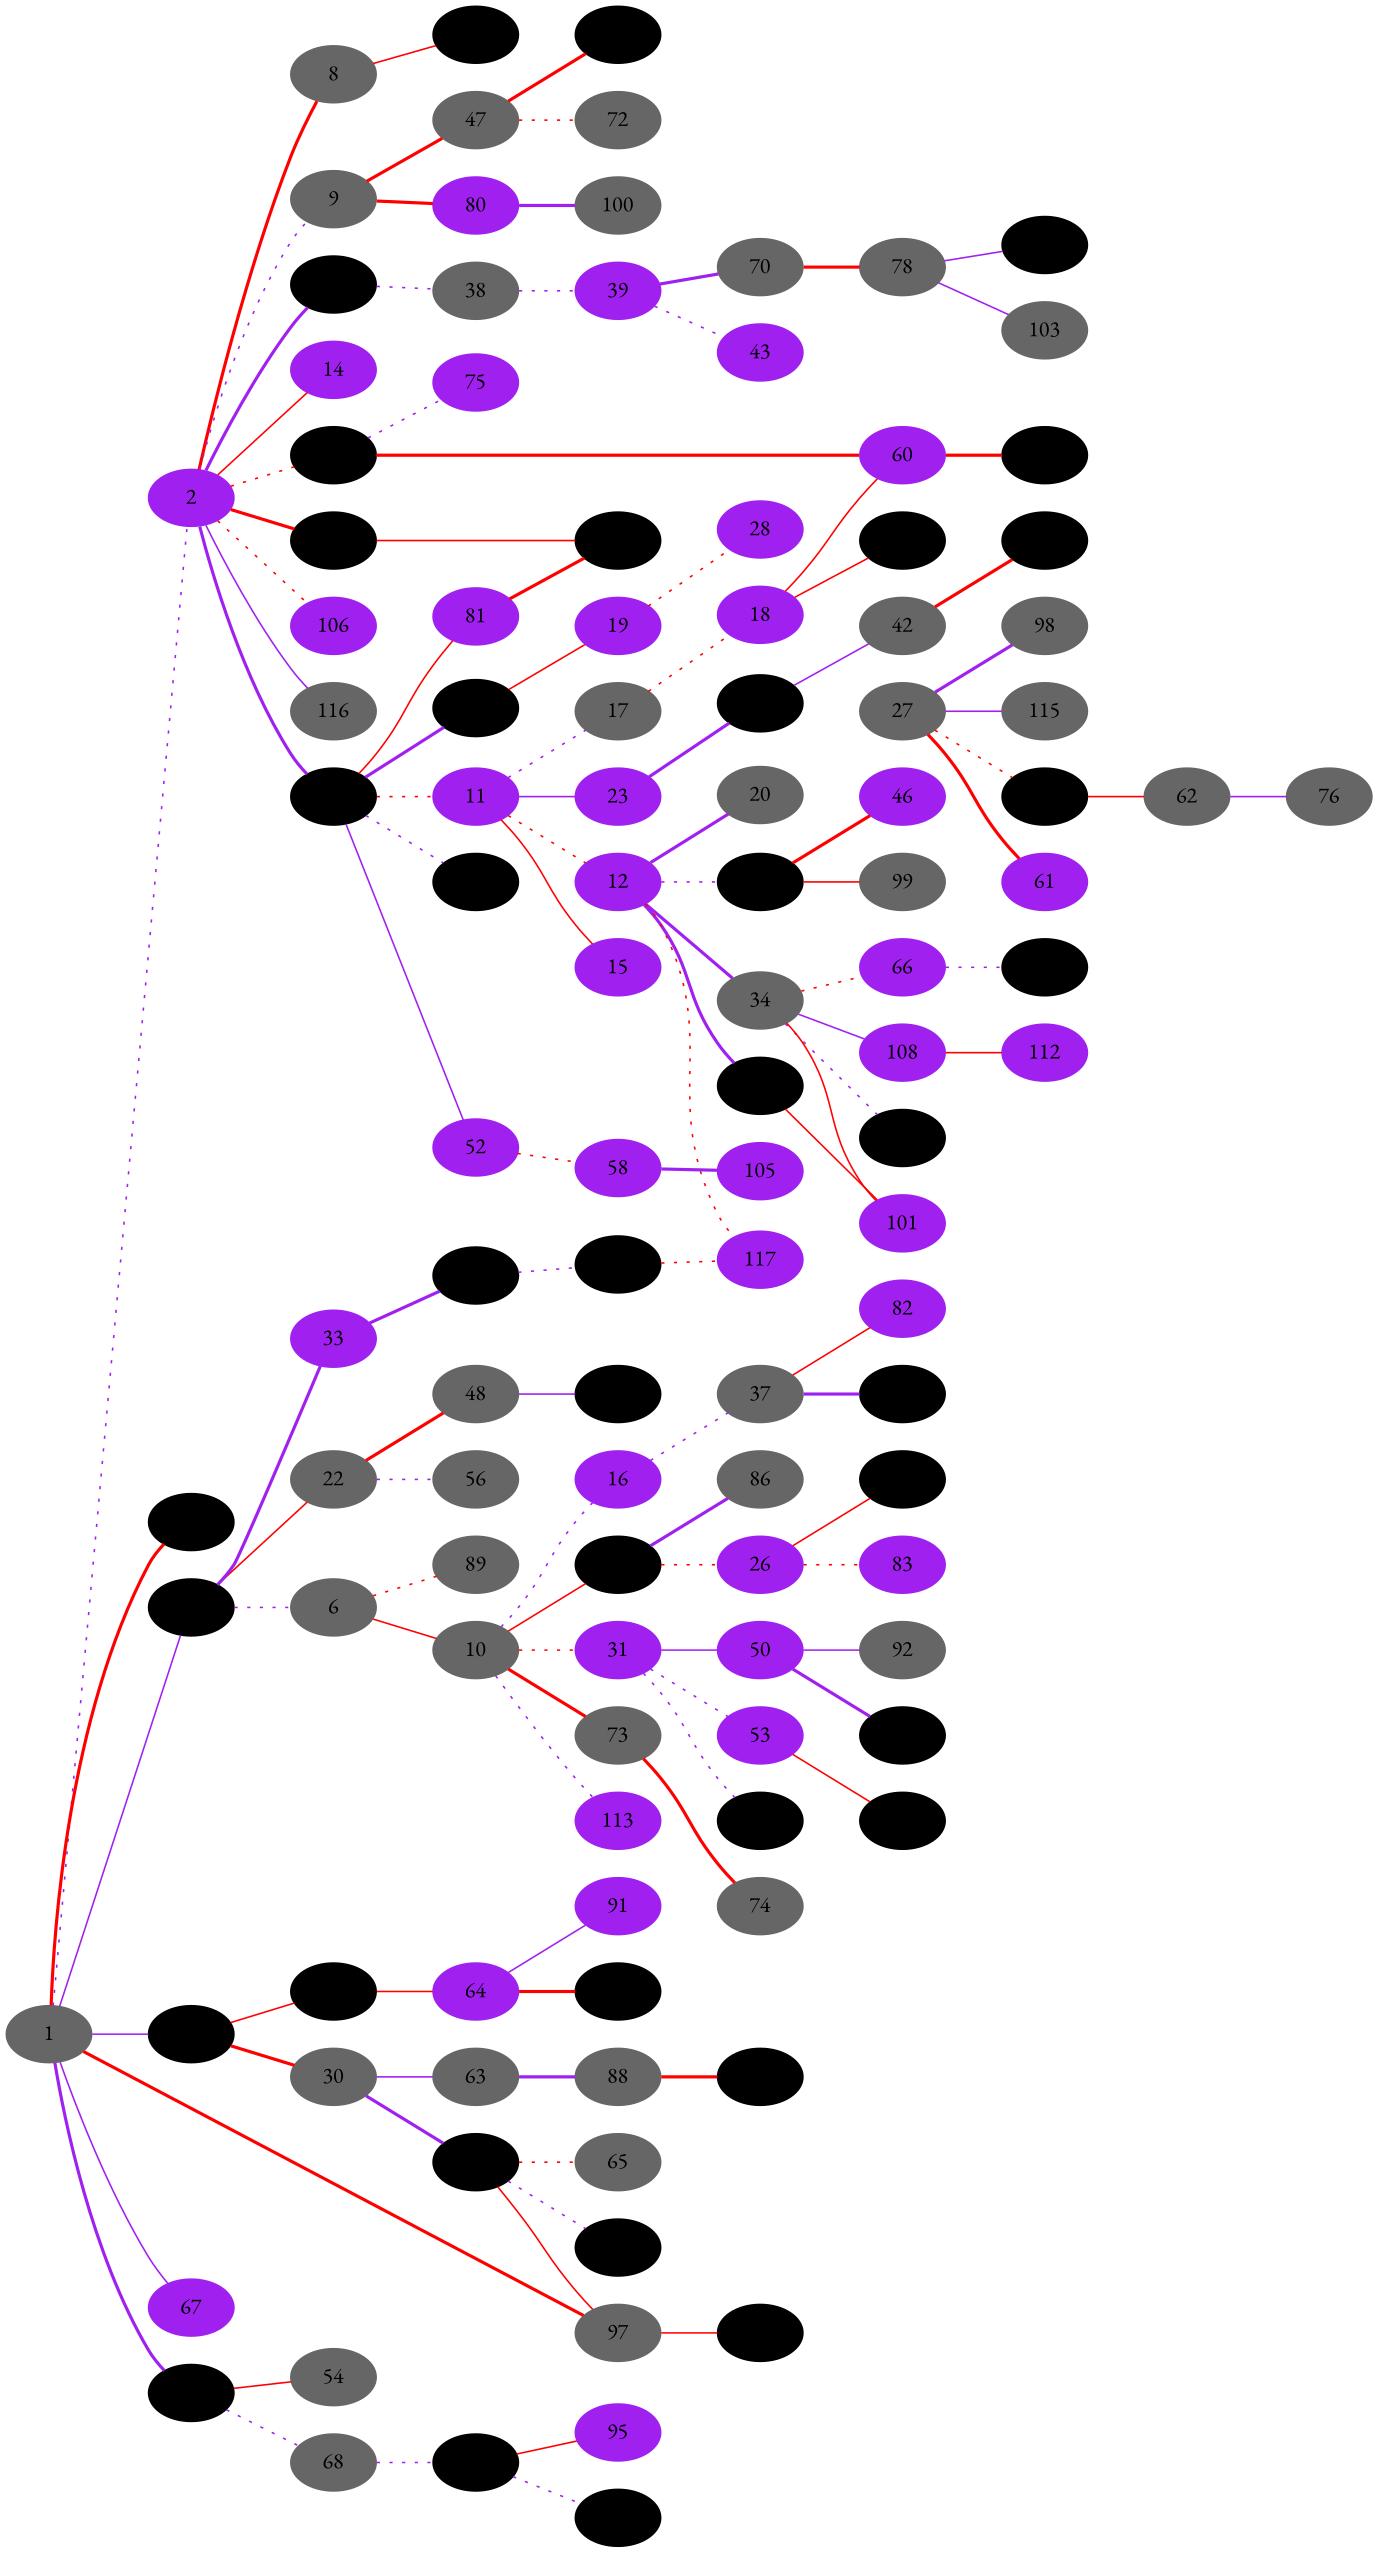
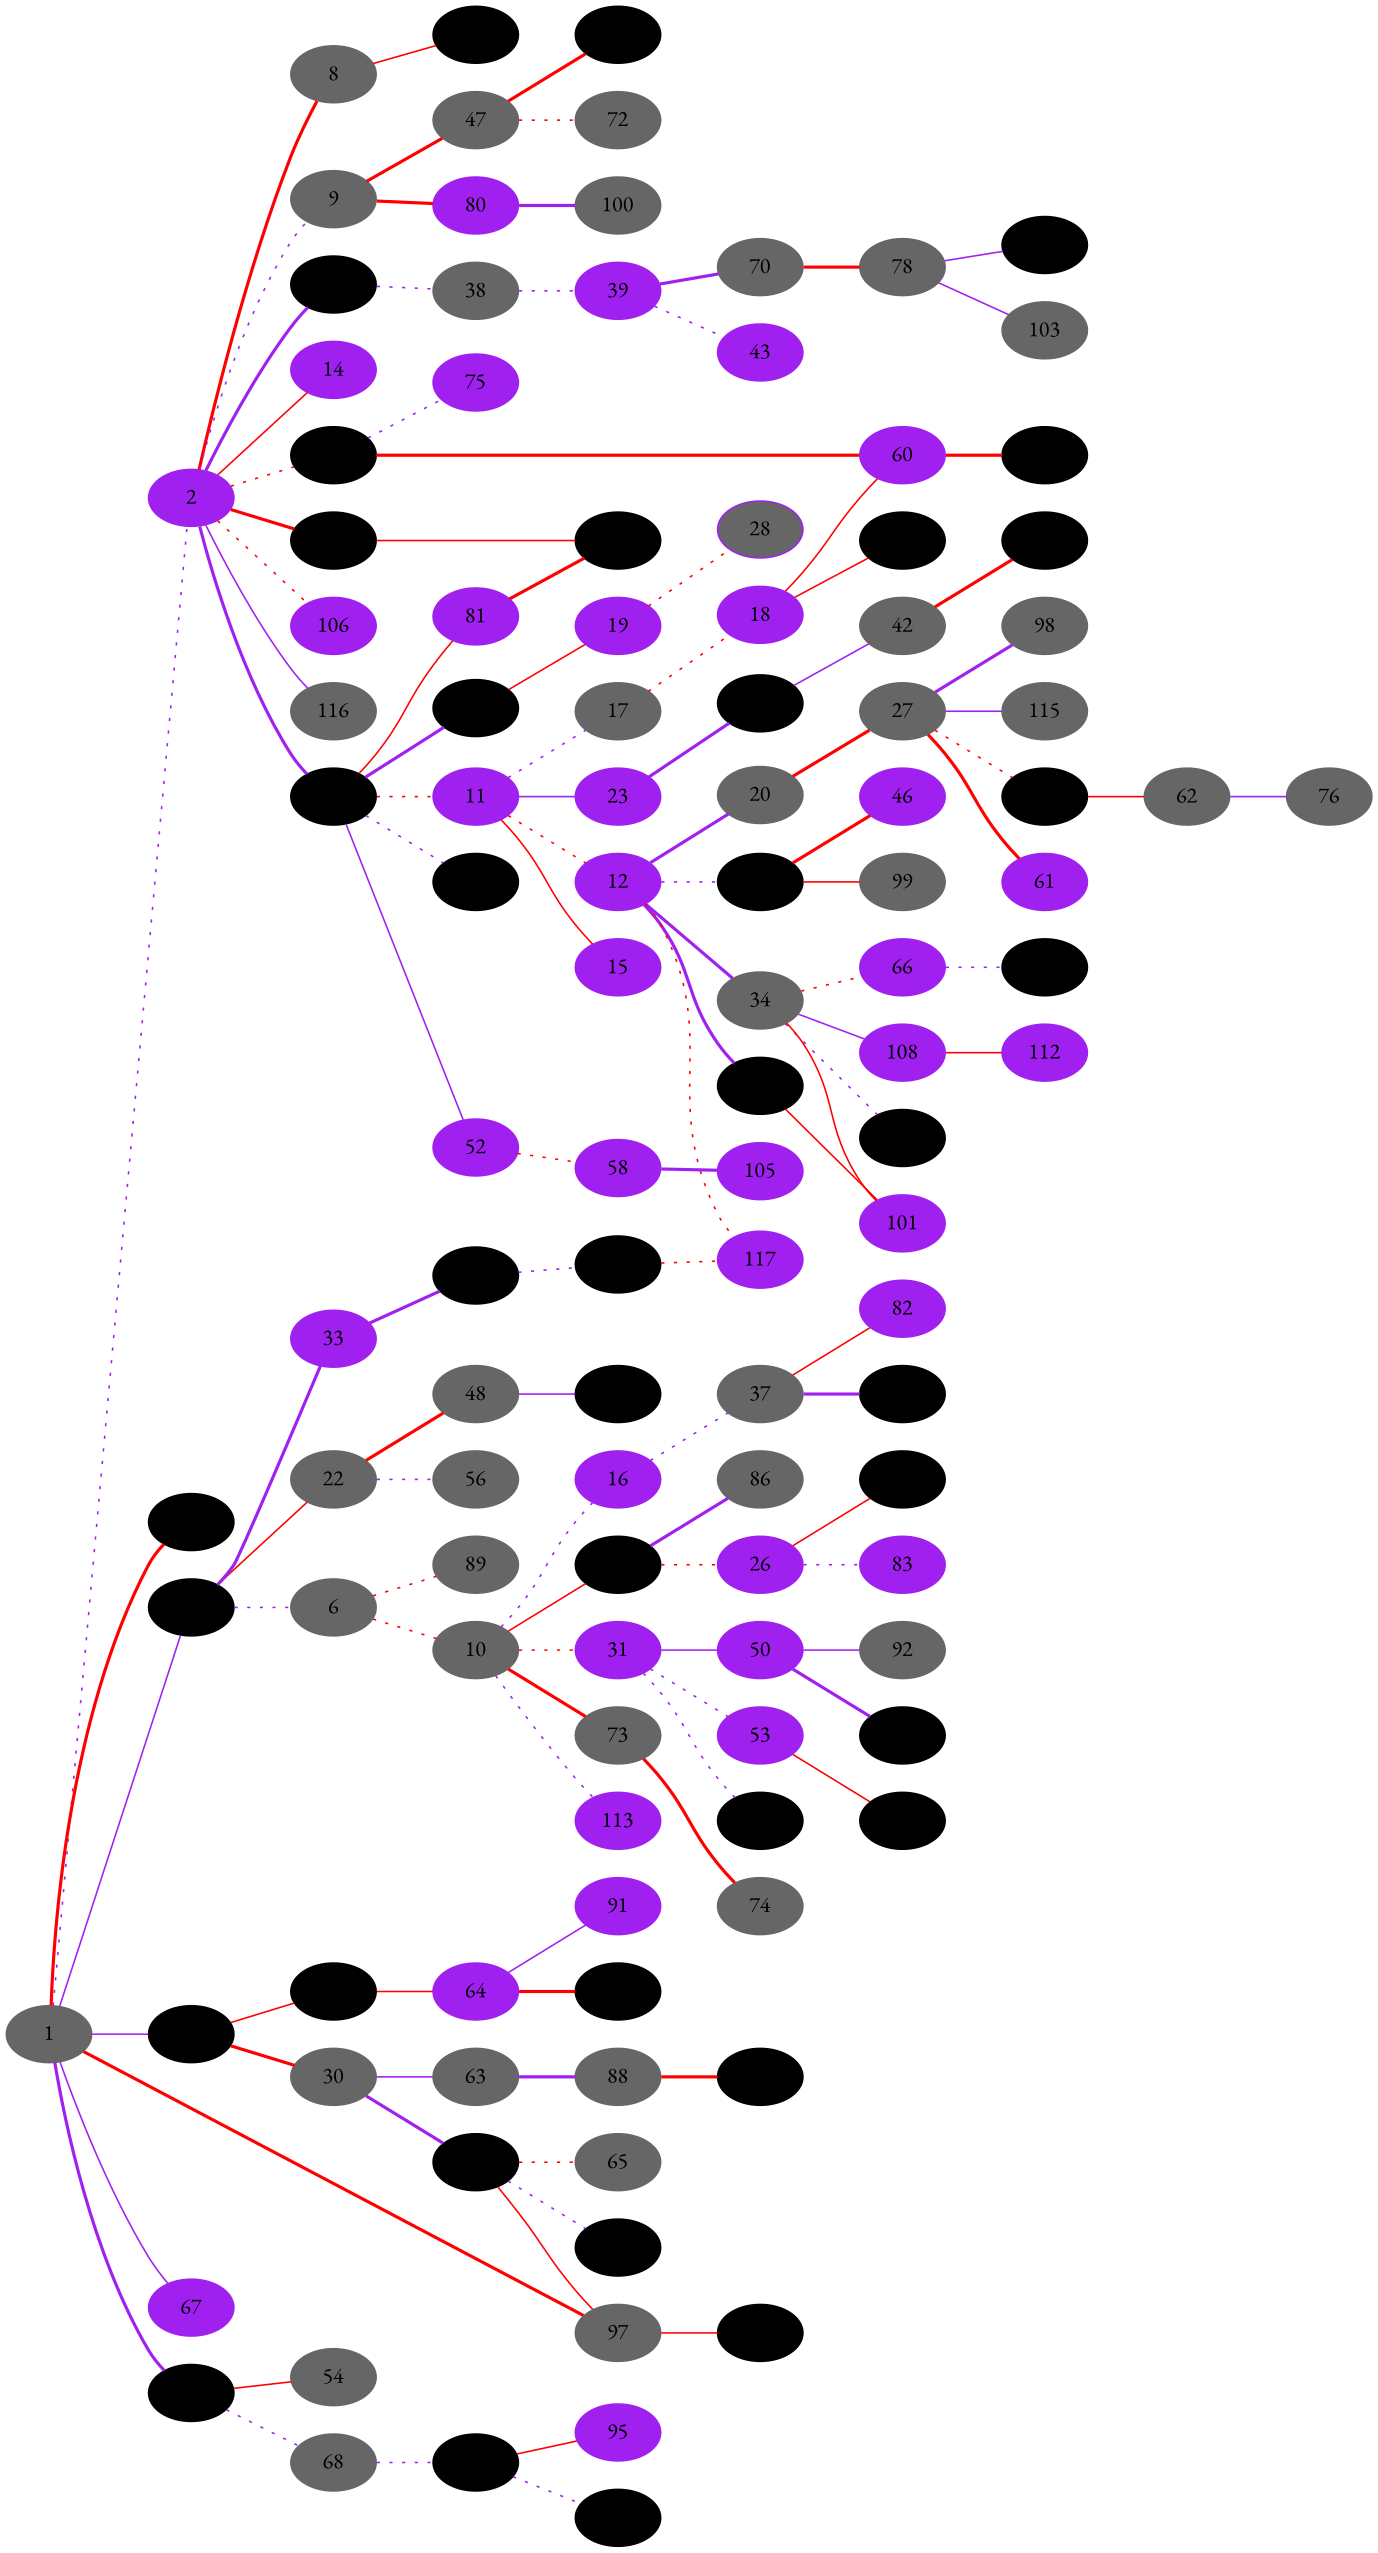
(760, 529) -> (760, 529)
none -> (831, 753)
(832, 1565) -> (832, 1565)
(405, 1629) -> (405, 1629)
